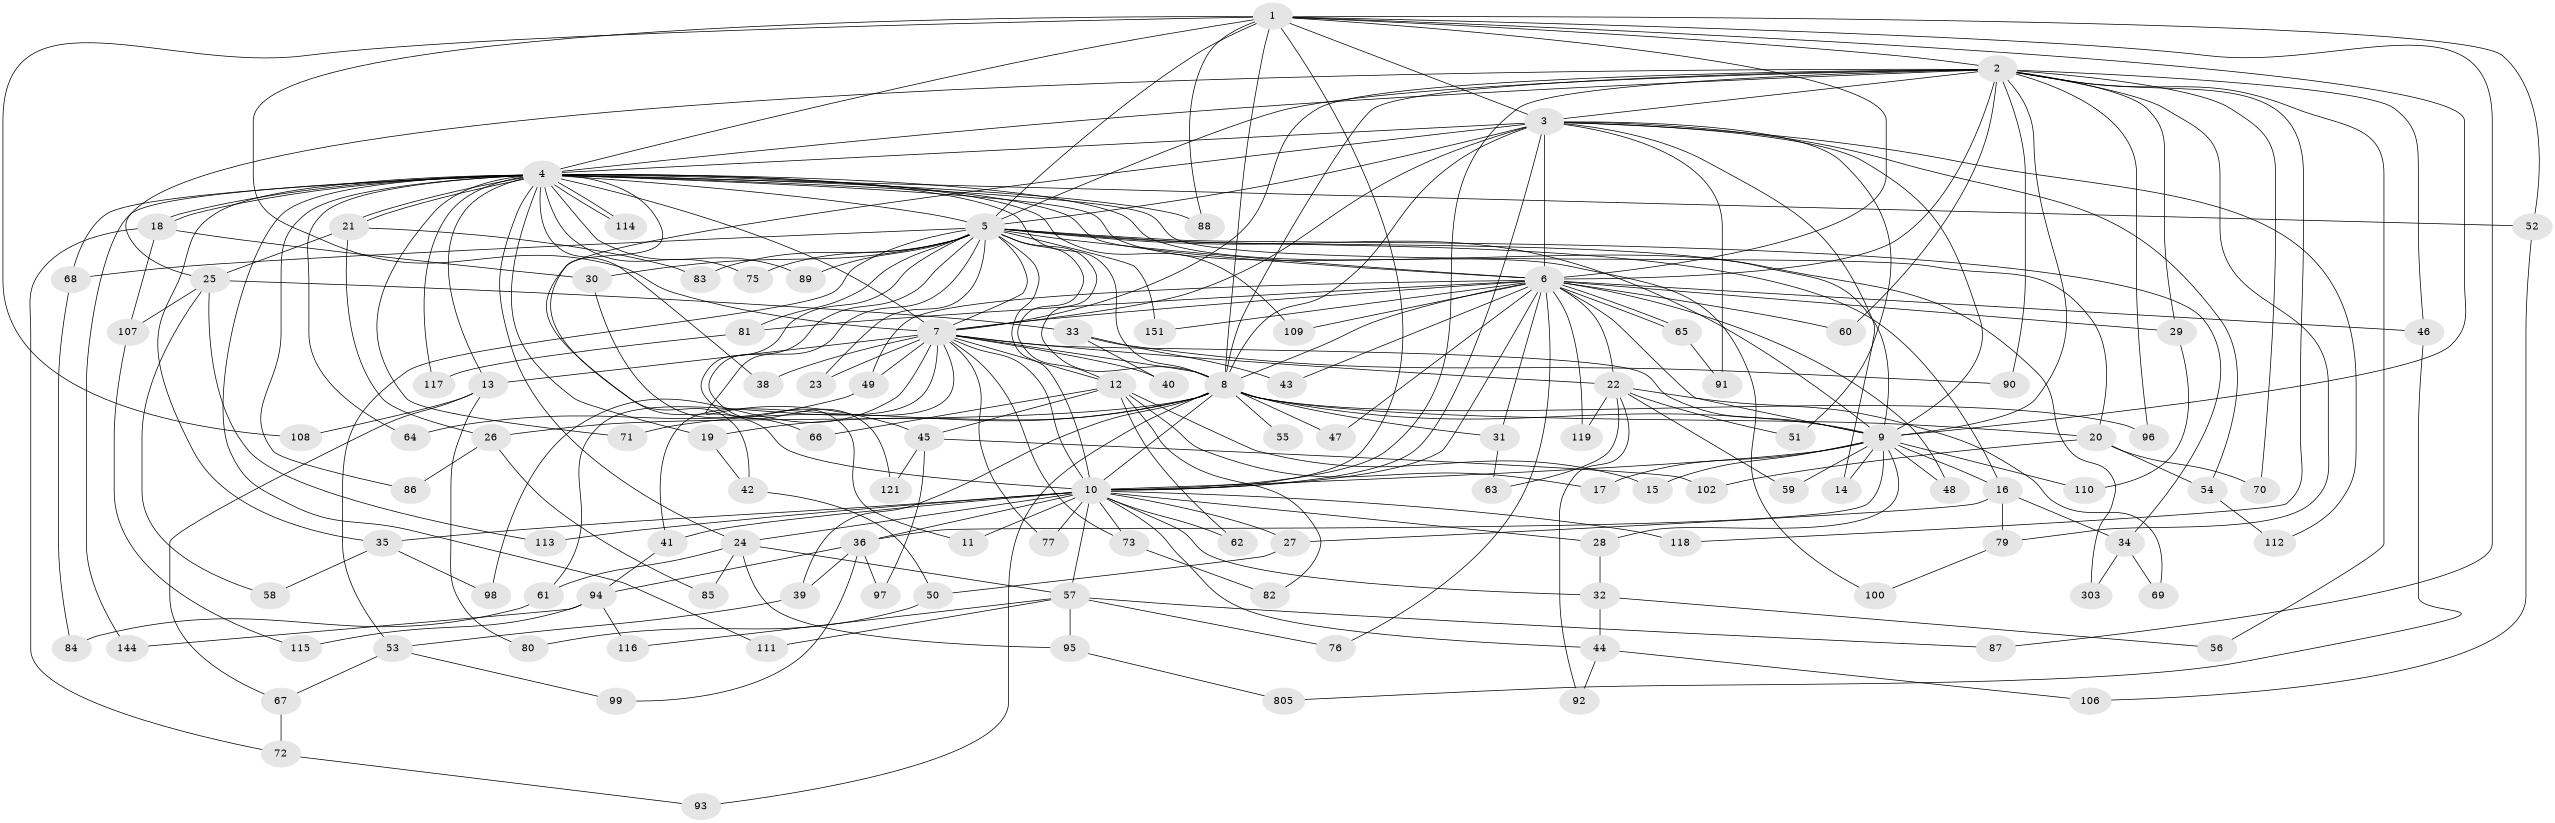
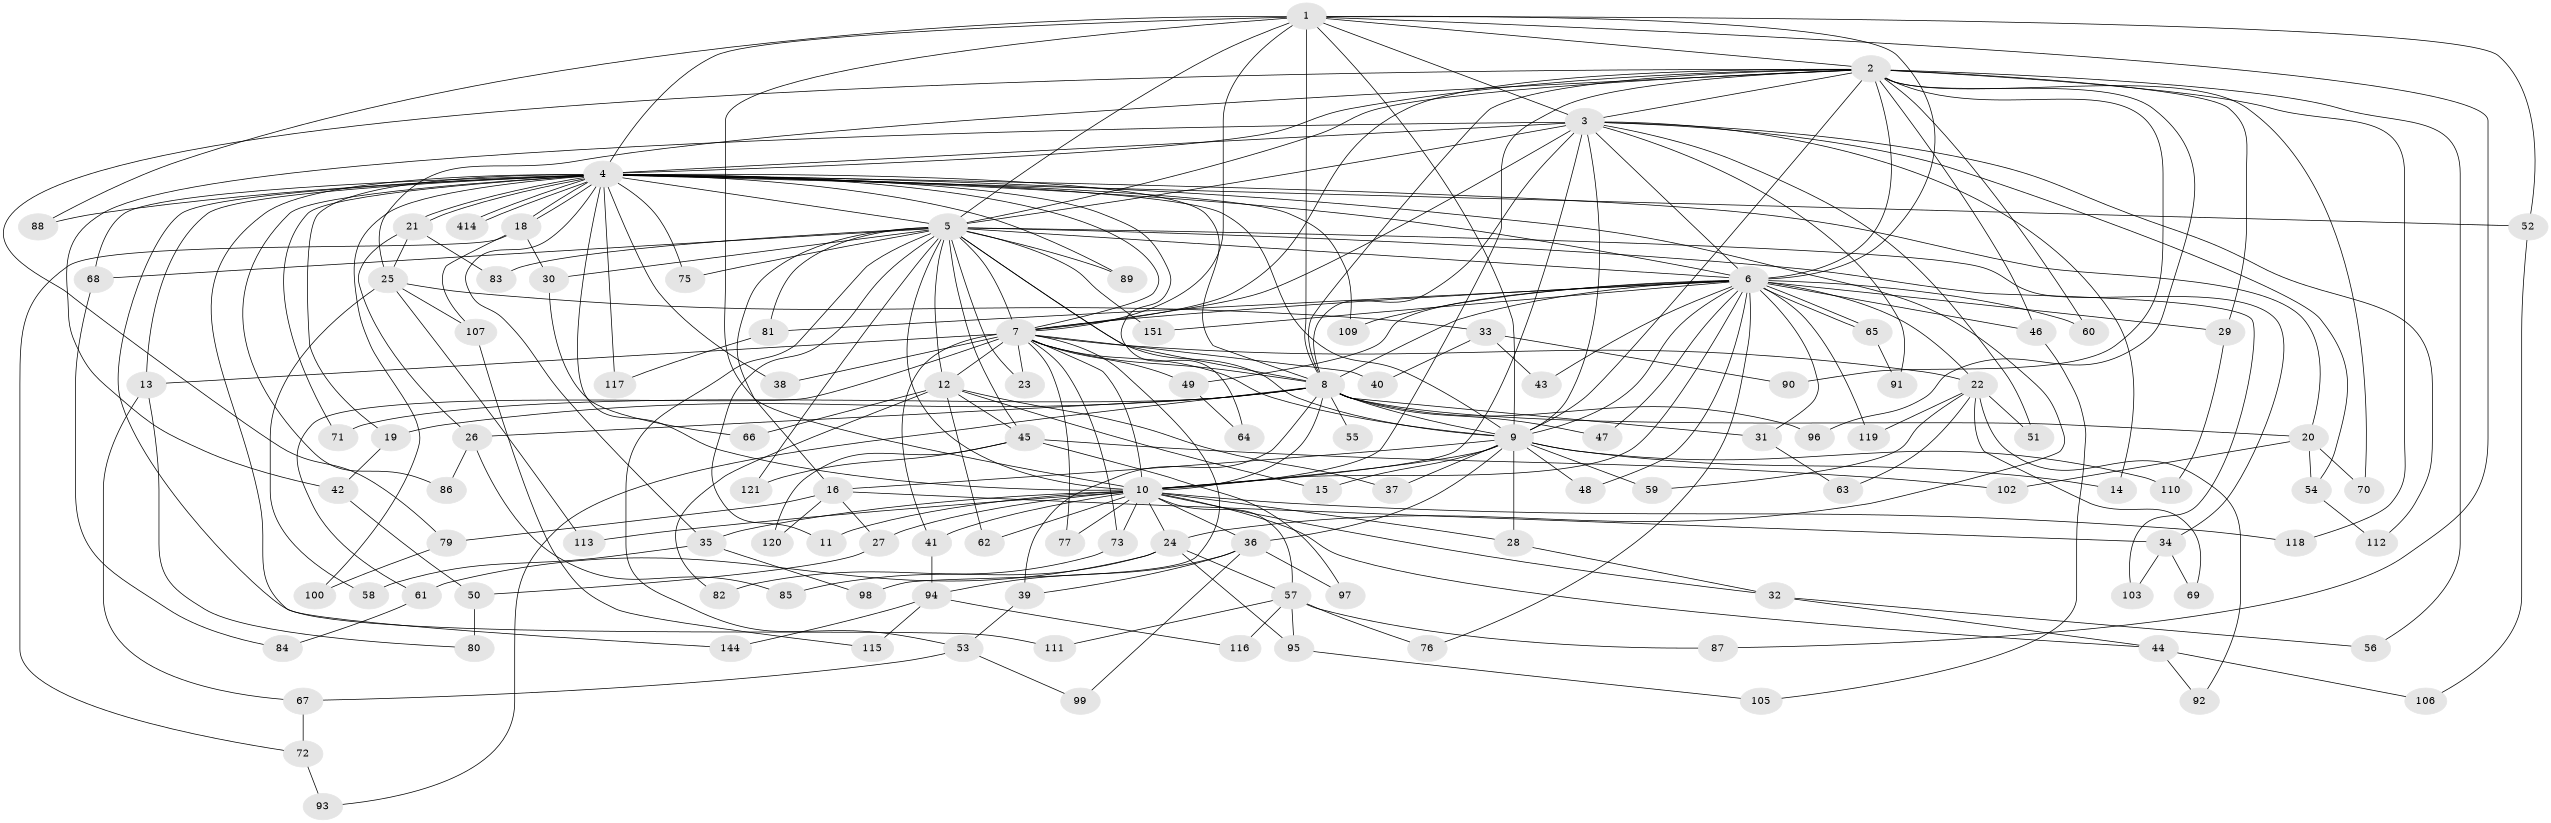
(626, 227) -> (467, 227)
(301, 438) -> none
(1600, 490) -> (1392, 490)
none -> (772, 543)
(2091, 596) -> (2132, 596)
(1284, 701) -> (1761, 701)
